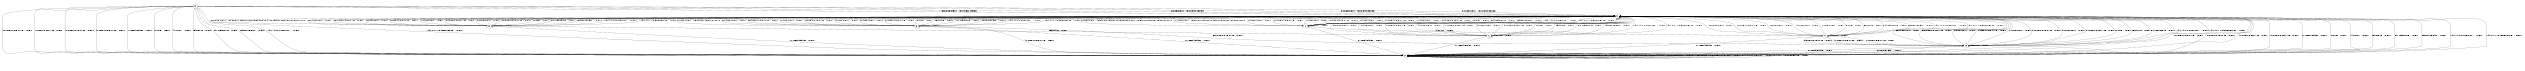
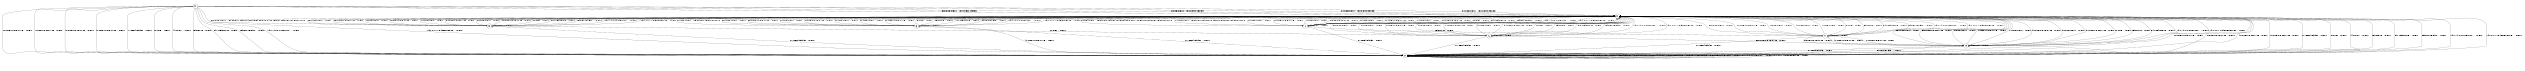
(1058, 31) -> (1058, 31)
(1444, 31) -> (1444, 31)
(1441, 43) -> (1727, 41)
